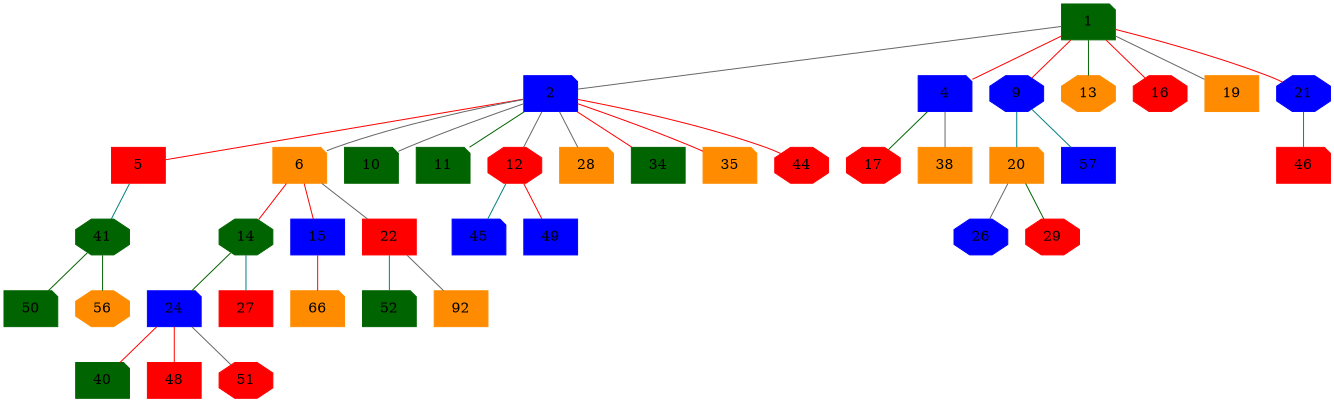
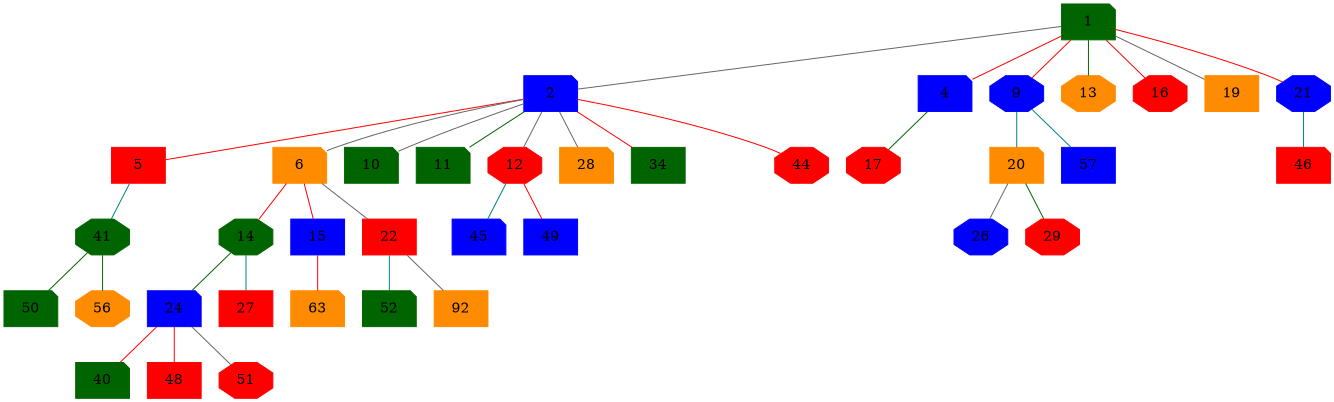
(730, 165) -> none
(945, 165) -> none
(318, 309) -> (318, 309)
